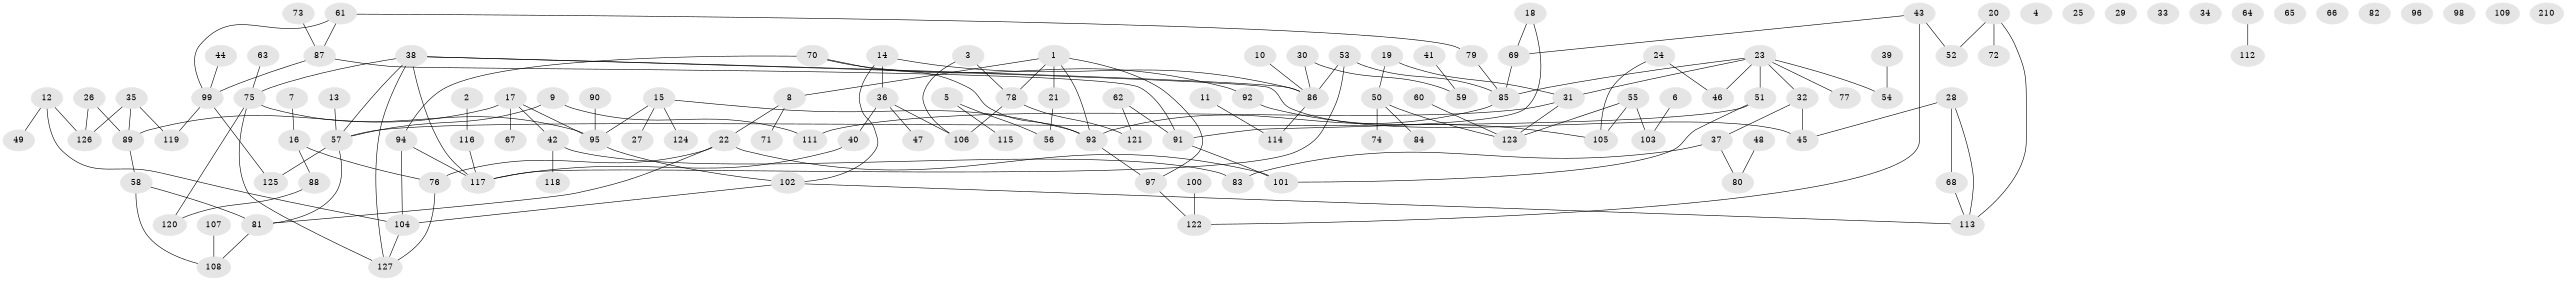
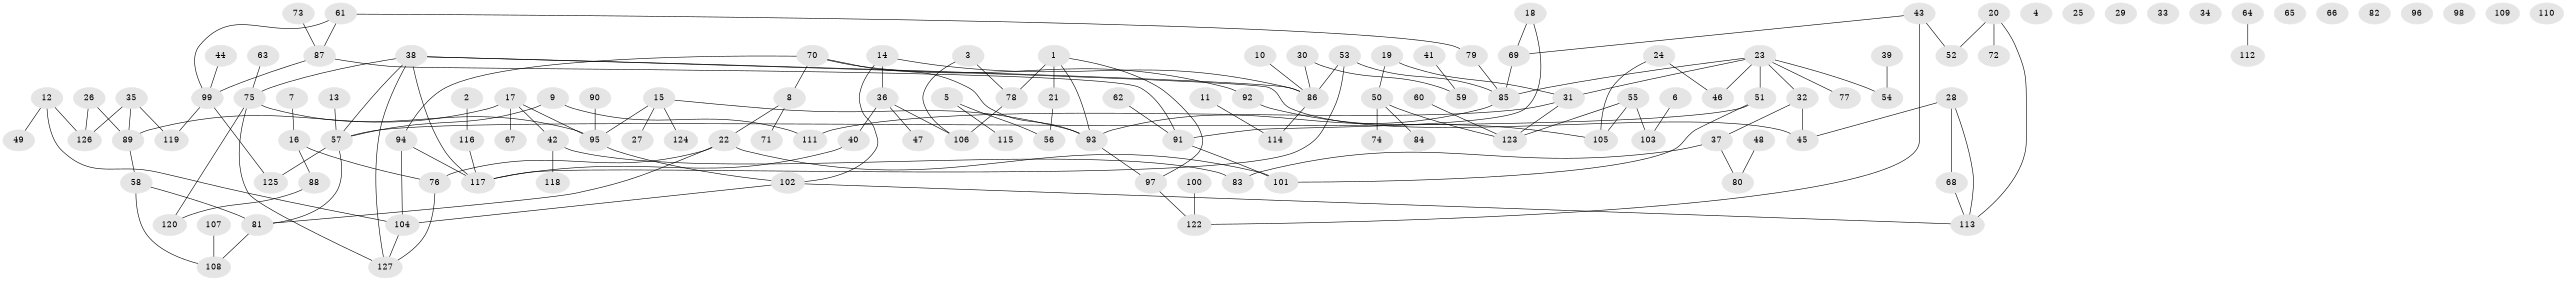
(2547, 14) -> (2547, 14)
(916, 78) -> (801, 77)
(1135, 140) -> none
